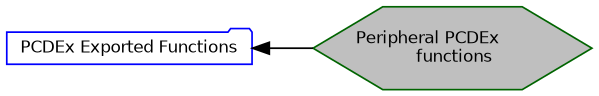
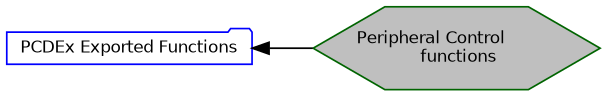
(452, 48) -> (457, 48)
